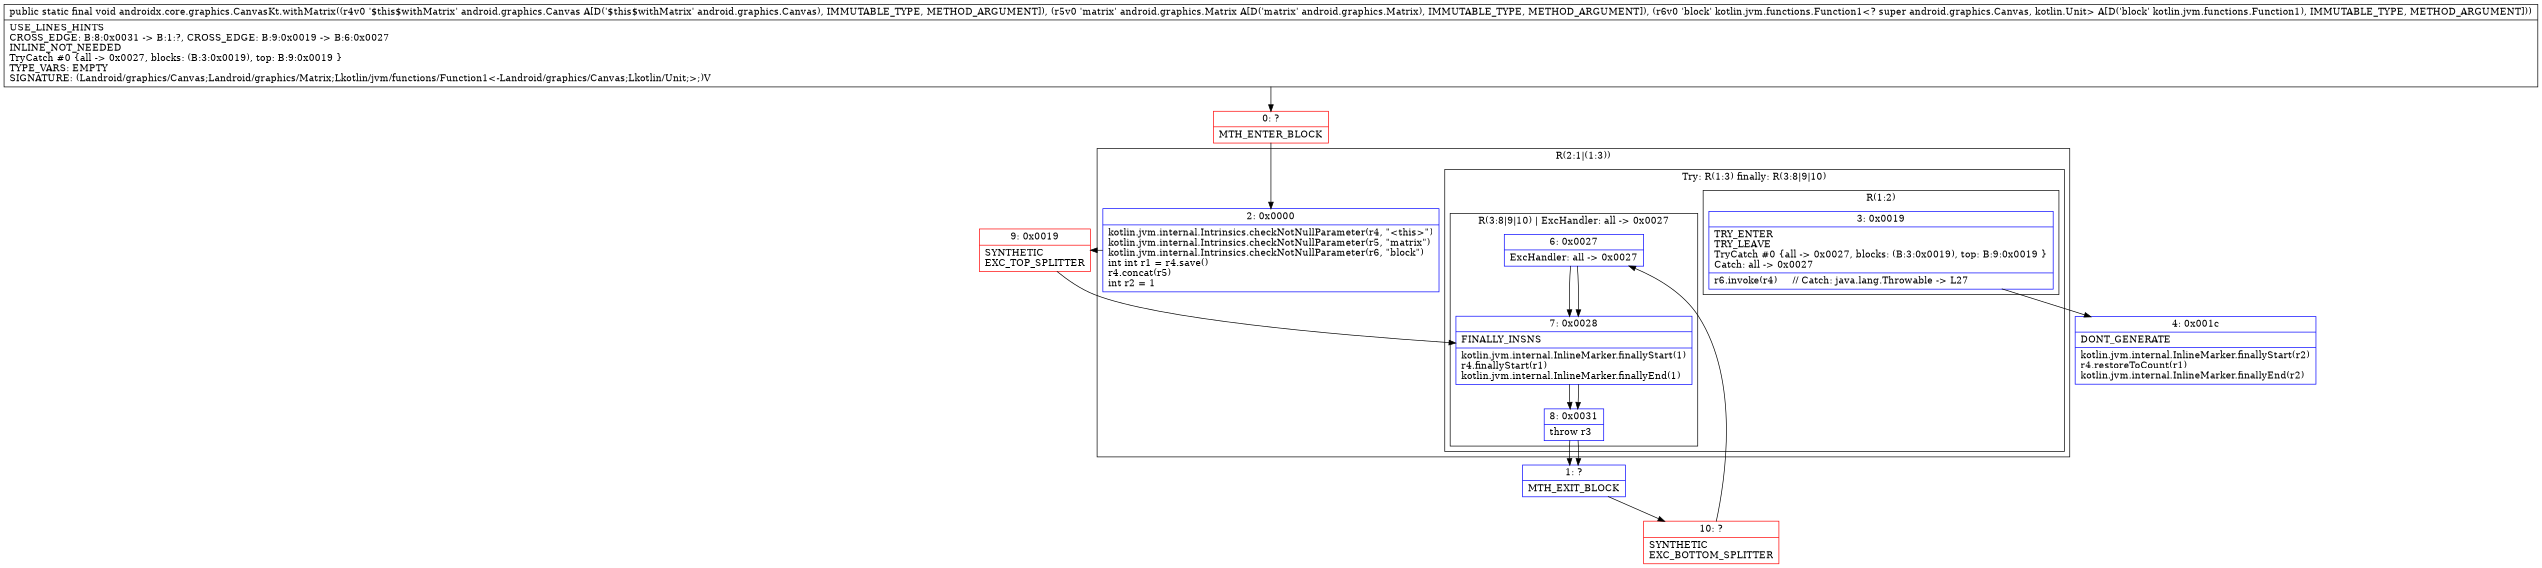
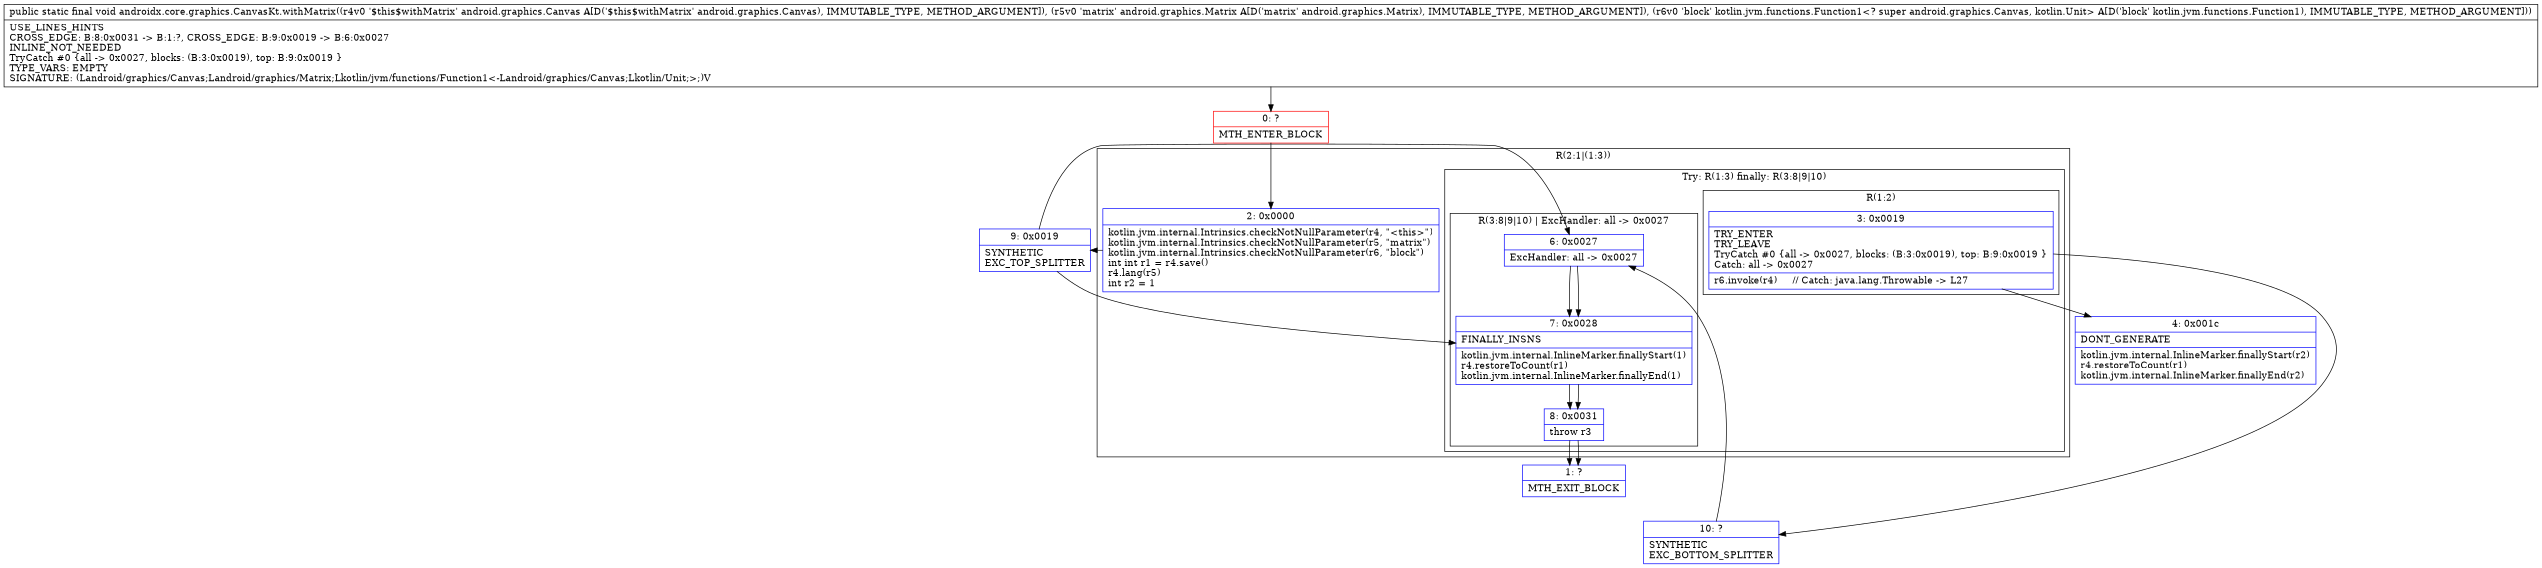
none -> (1300, 144)
(1035, 250) -> (1035, 250)
(1140, 273) -> (1135, 273)
(1504, 366) -> (1515, 366)
(1633, 508) -> (2235, 440)
(1711, 542) -> (1711, 542)
